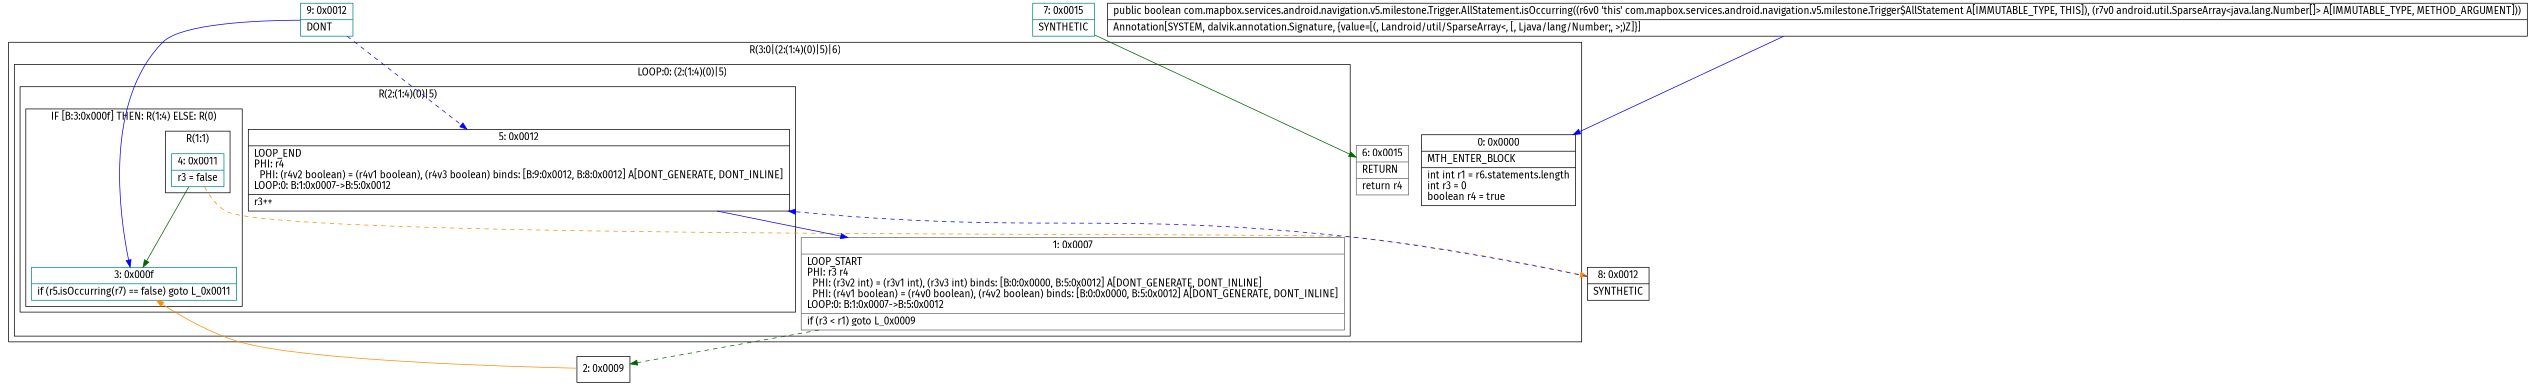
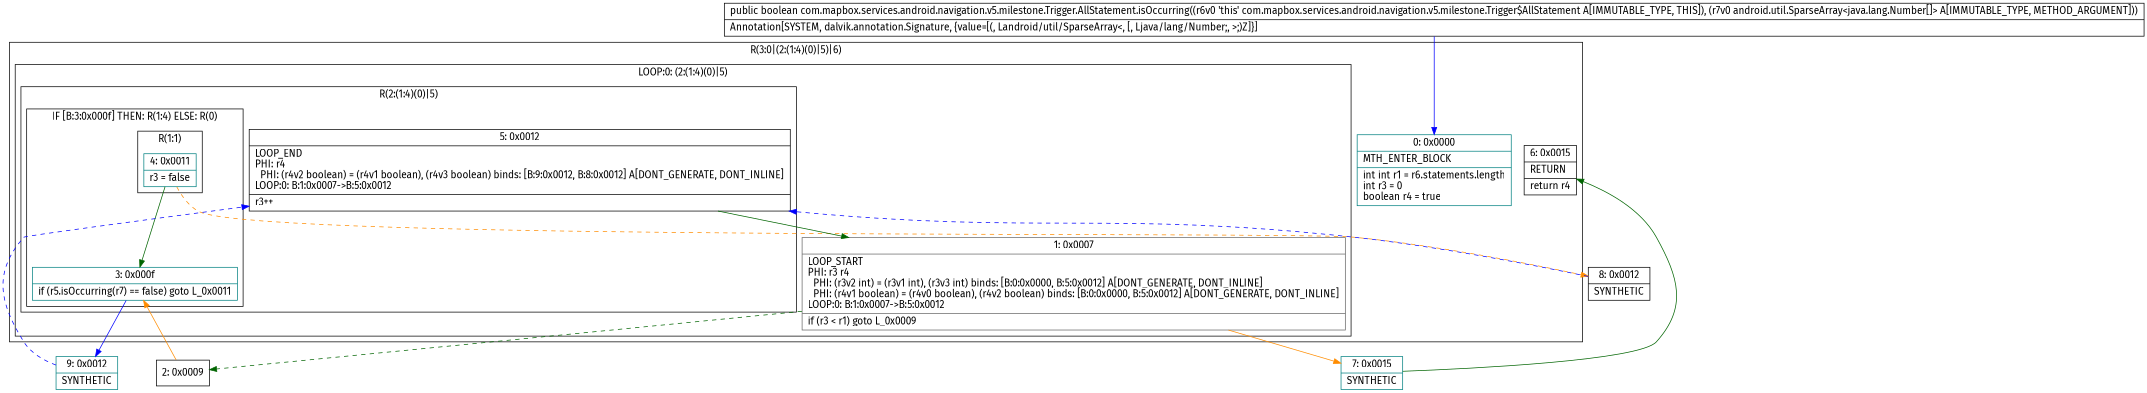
(320, 28) -> (87, 381)
(139, 78) -> (113, 325)
(1382, 170) -> (1550, 170)
(1499, 170) -> (1434, 170)
(779, 224) -> (780, 224)
none -> (1284, 346)
